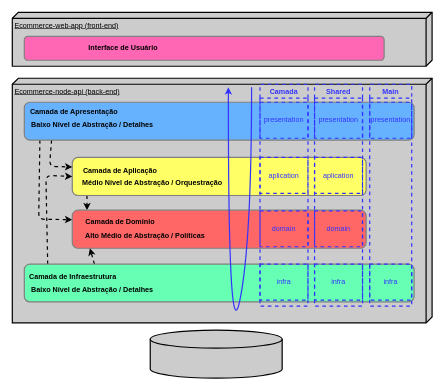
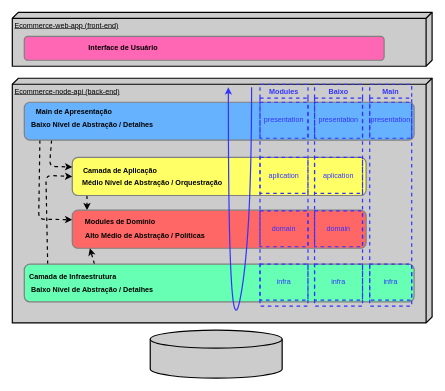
(284, 92) -> (284, 92)
(339, 92) -> (339, 92)
(74, 112) -> (74, 112)
(120, 222) -> (120, 222)
